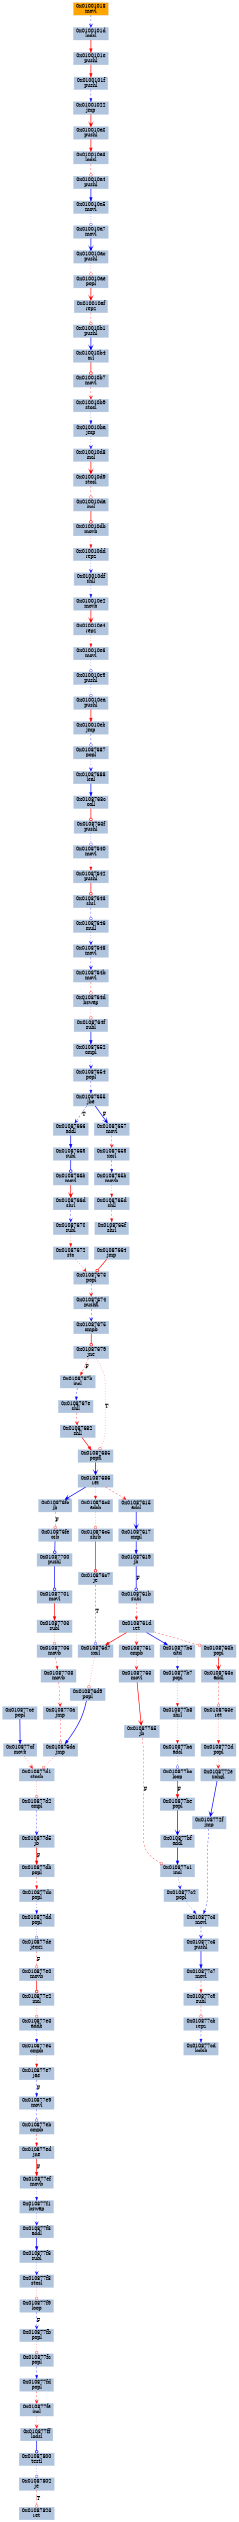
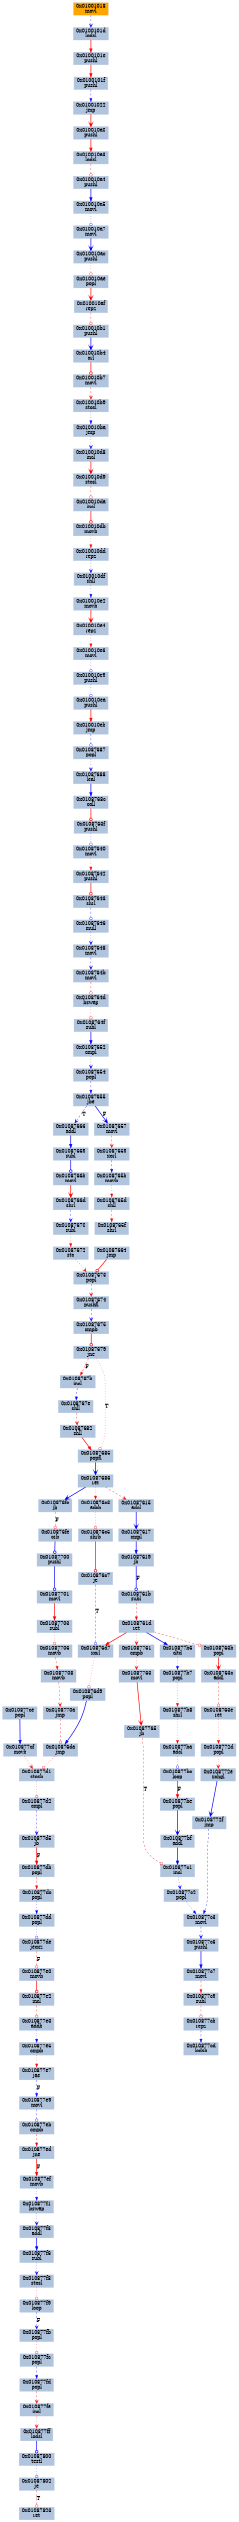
(145, 1789) -> (145, 1789)
(37, 2010) -> (37, 2010)
